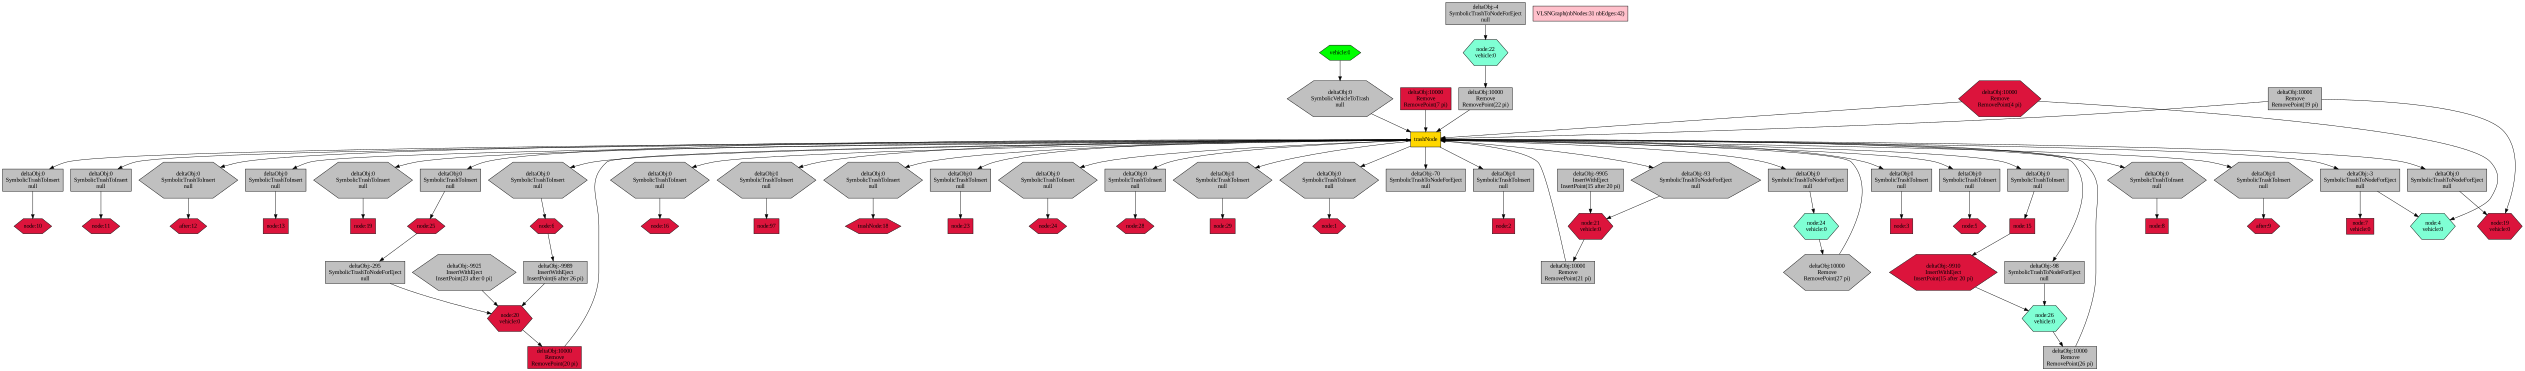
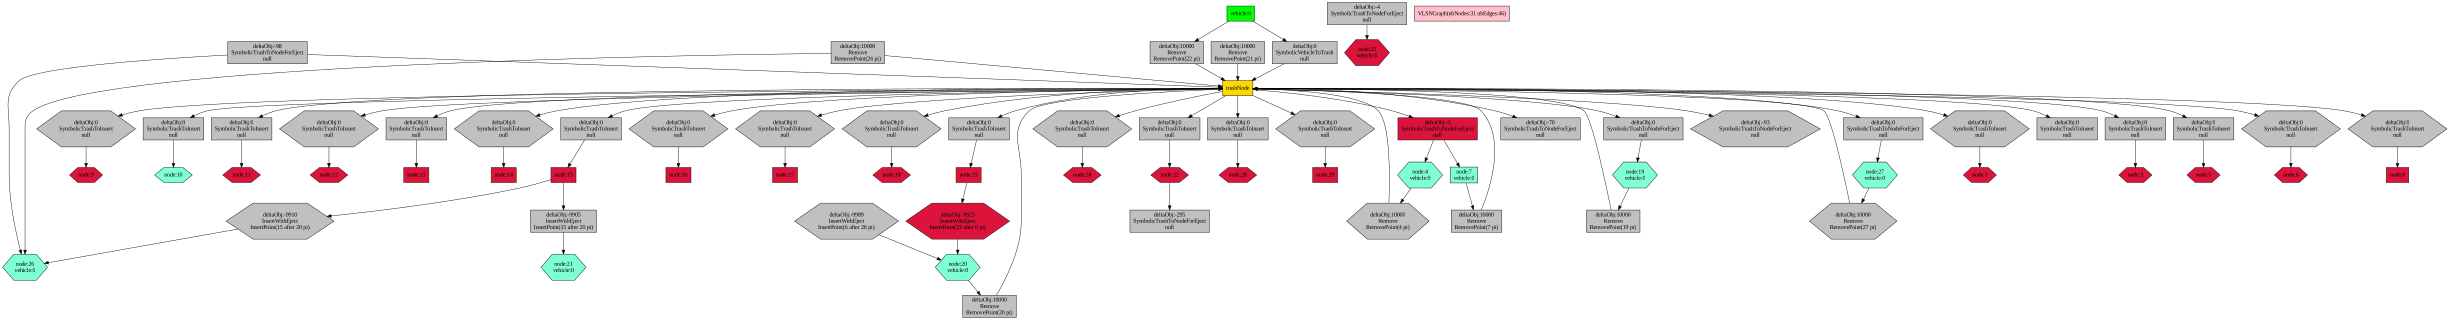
(1580, 14) -> (1462, 14)
(1340, 53) -> (1241, 14)
(1486, 53) -> (1367, 53)
(1486, 75) -> (1214, 30)
(1340, 99) -> (1305, 53)
(1426, 99) -> (1477, 221)
(2000, 99) -> (1388, 221)
(2456, 111) -> (1625, 197)
(2308, 123) -> (1407, 194)
(1809, 143) -> (763, 71)
(2360, 180) -> (1438, 129)
none -> (965, 191)
none -> (563, 194)
none -> (1469, 194)
(1635, 207) -> none
(33, 226) -> (173, 175)
(188, 226) -> (329, 175)
(363, 226) -> (504, 175)
(426, 226) -> (1170, 175)
(660, 226) -> (678, 175)
(767, 226) -> (785, 175)
(873, 226) -> (892, 175)
(1504, 226) -> none
(1590, 226) -> (563, 267)
(1816, 226) -> (1875, 175)
(1902, 226) -> (2135, 175)
(2264, 226) -> (86, 175)
(2360, 226) -> (1464, 175)
(2500, 226) -> (1635, 175)
(550, 245) -> none
(1580, 248) -> none
(464, 272) -> (958, 221)
(555, 272) -> (847, 221)
(1943, 272) -> (280, 221)
(438, 300) -> none
(510, 318) -> (958, 267)
(2057, 337) -> (359, 68)
(555, 358) -> (989, 306)
